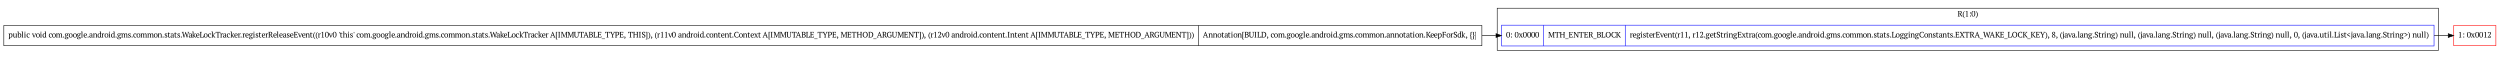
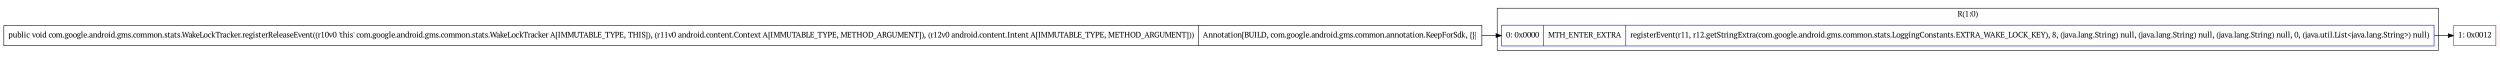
(1584, 35) -> (1585, 35)
